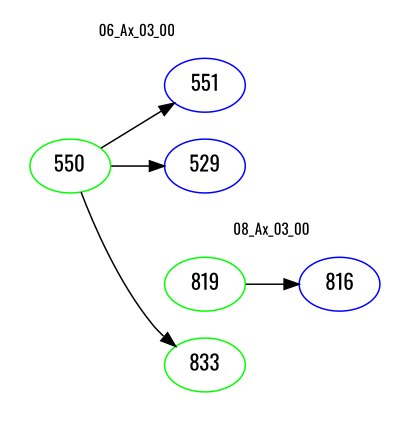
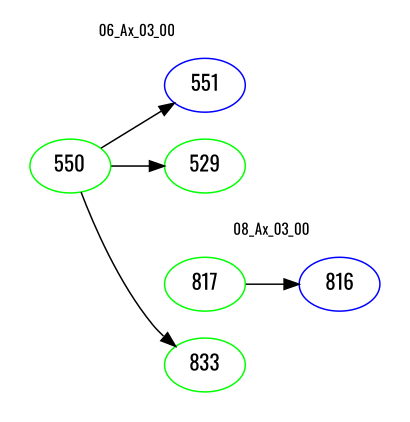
(205, 166) -> (205, 166)
(205, 284) -> (205, 284)
